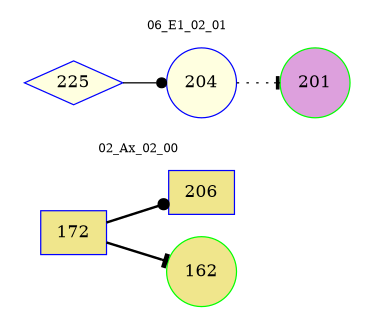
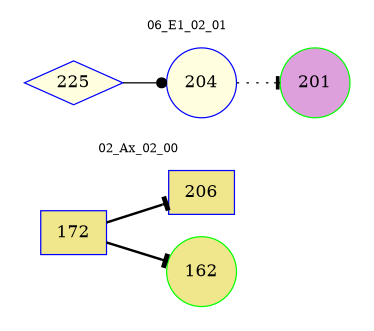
(133, 214) -> (134, 214)
